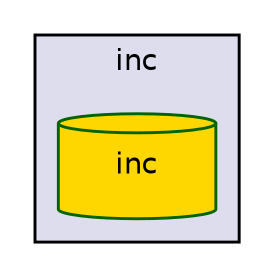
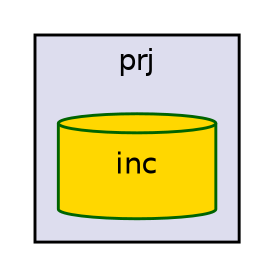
(137, 63) -> (137, 63)
